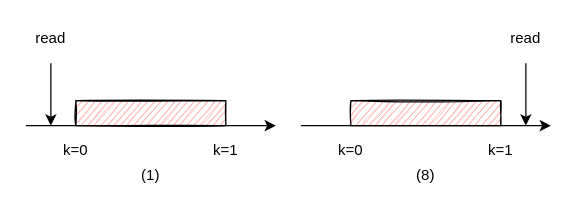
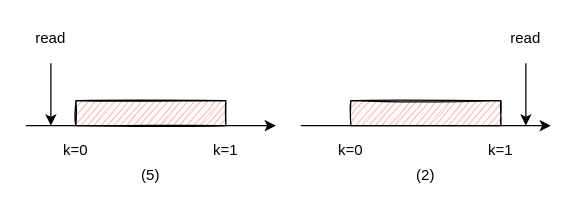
(151, 176) -> (151, 176)
(426, 176) -> (426, 176)
